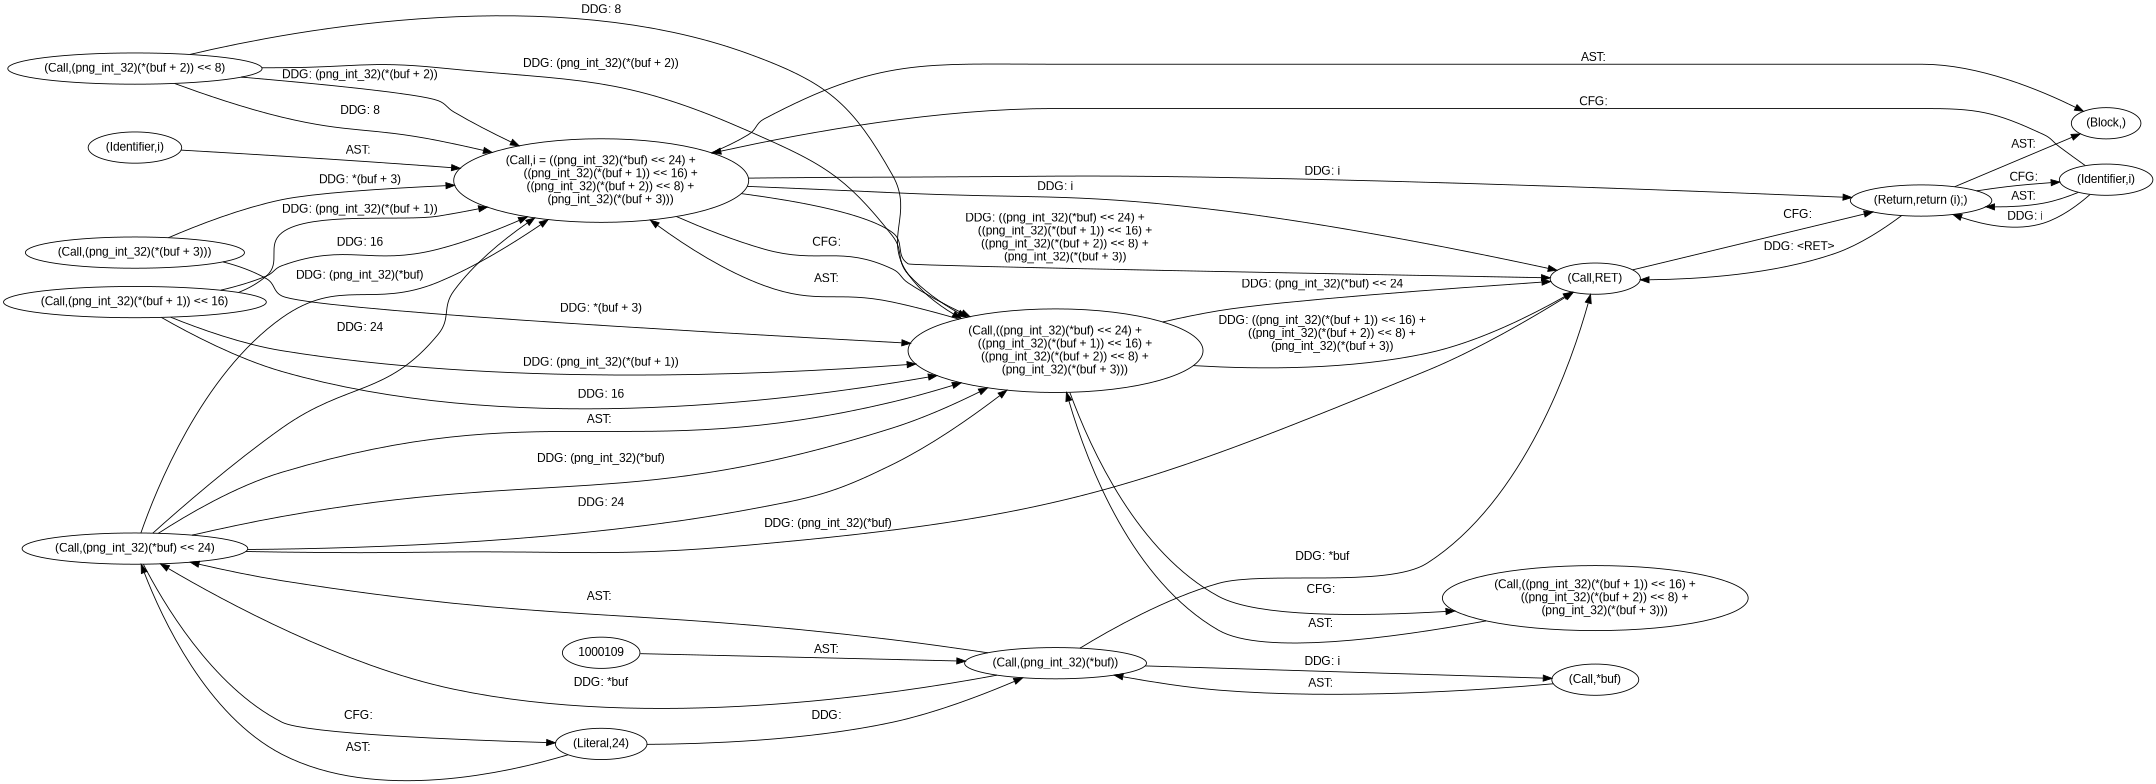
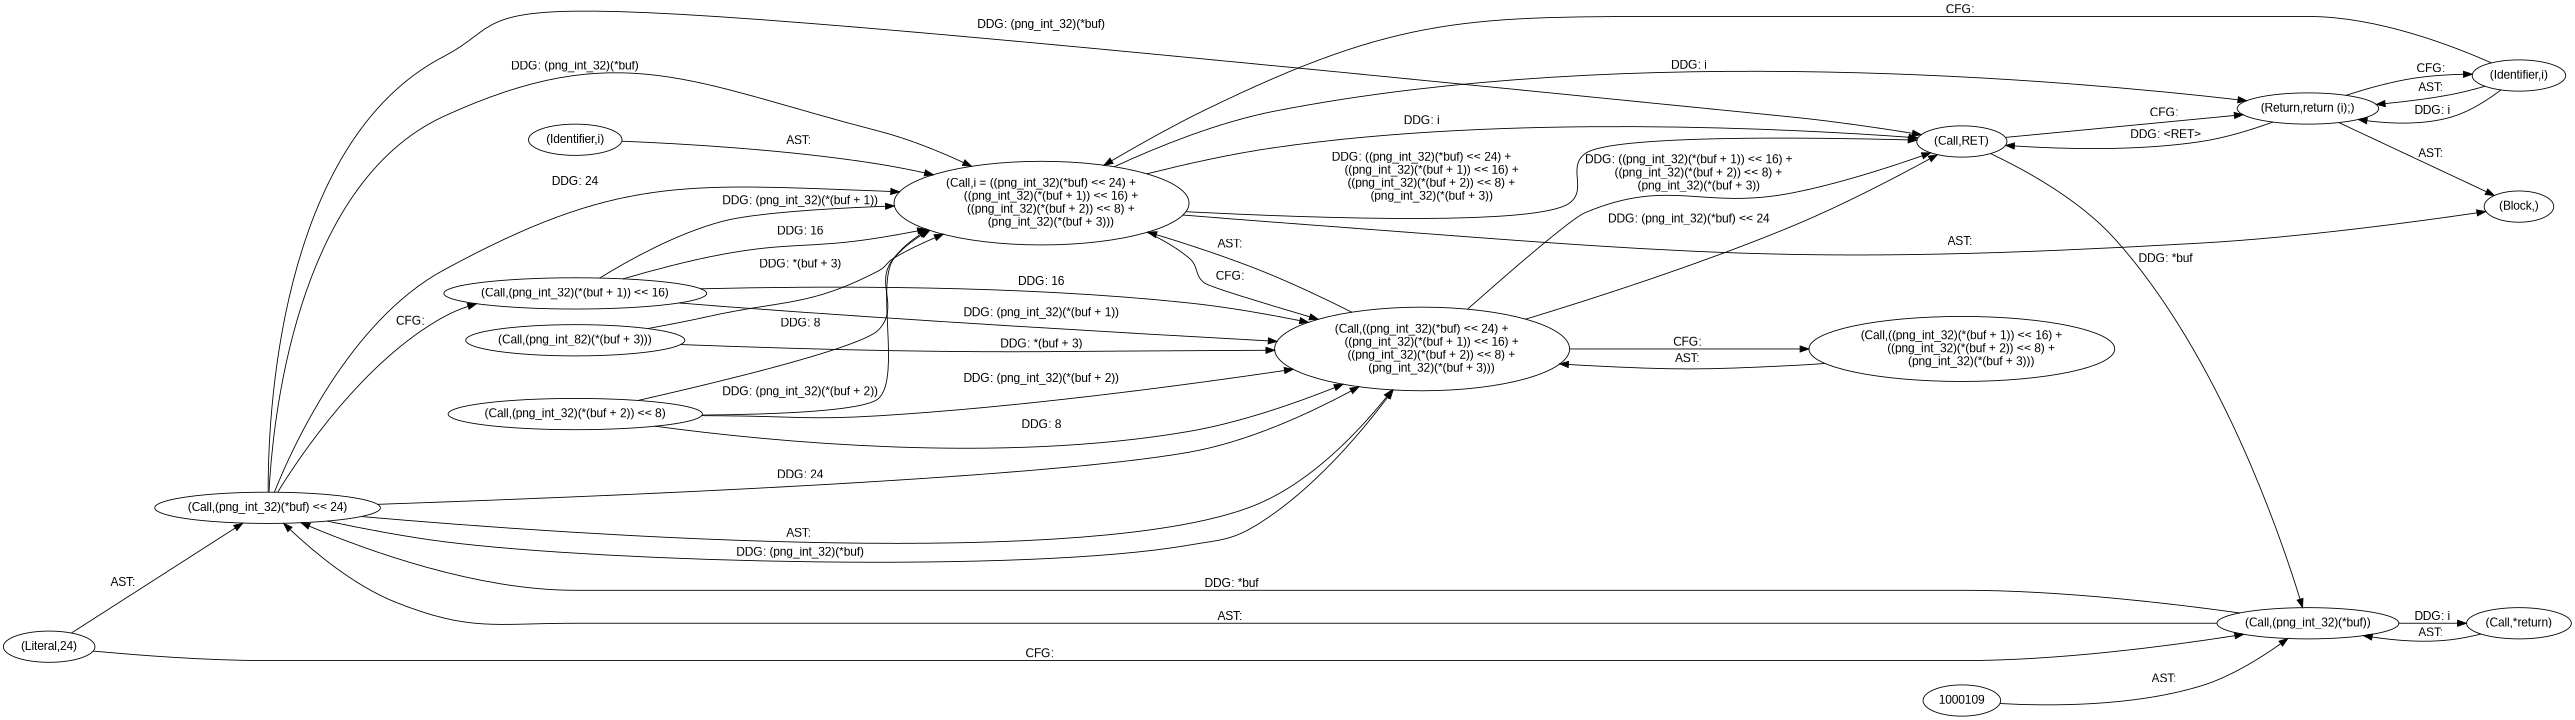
(135, 253) -> (575, 340)
(1403, 572) -> (2189, 343)
(1595, 680) -> (2519, 623)
(828, 716) -> (1041, 654)
(308, 728) -> (359, 385)
